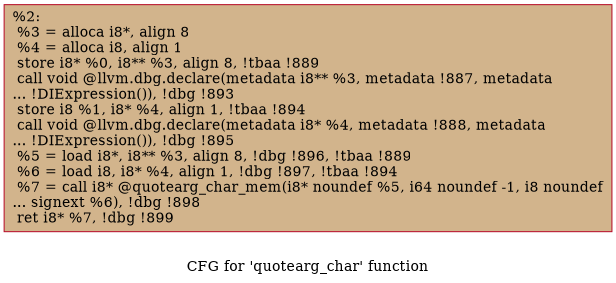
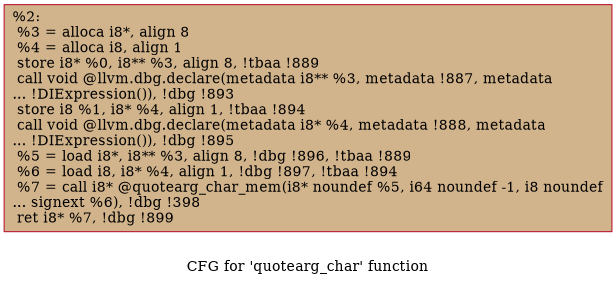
(107, 203) -> (107, 203)
